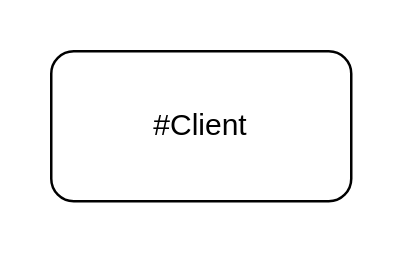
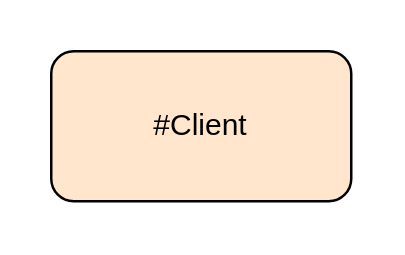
(201, 126) -> (201, 126)
